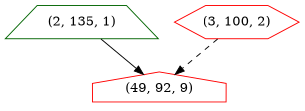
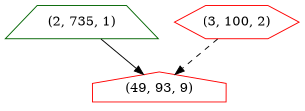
(82, 22) -> (82, 22)
(159, 89) -> (159, 89)
